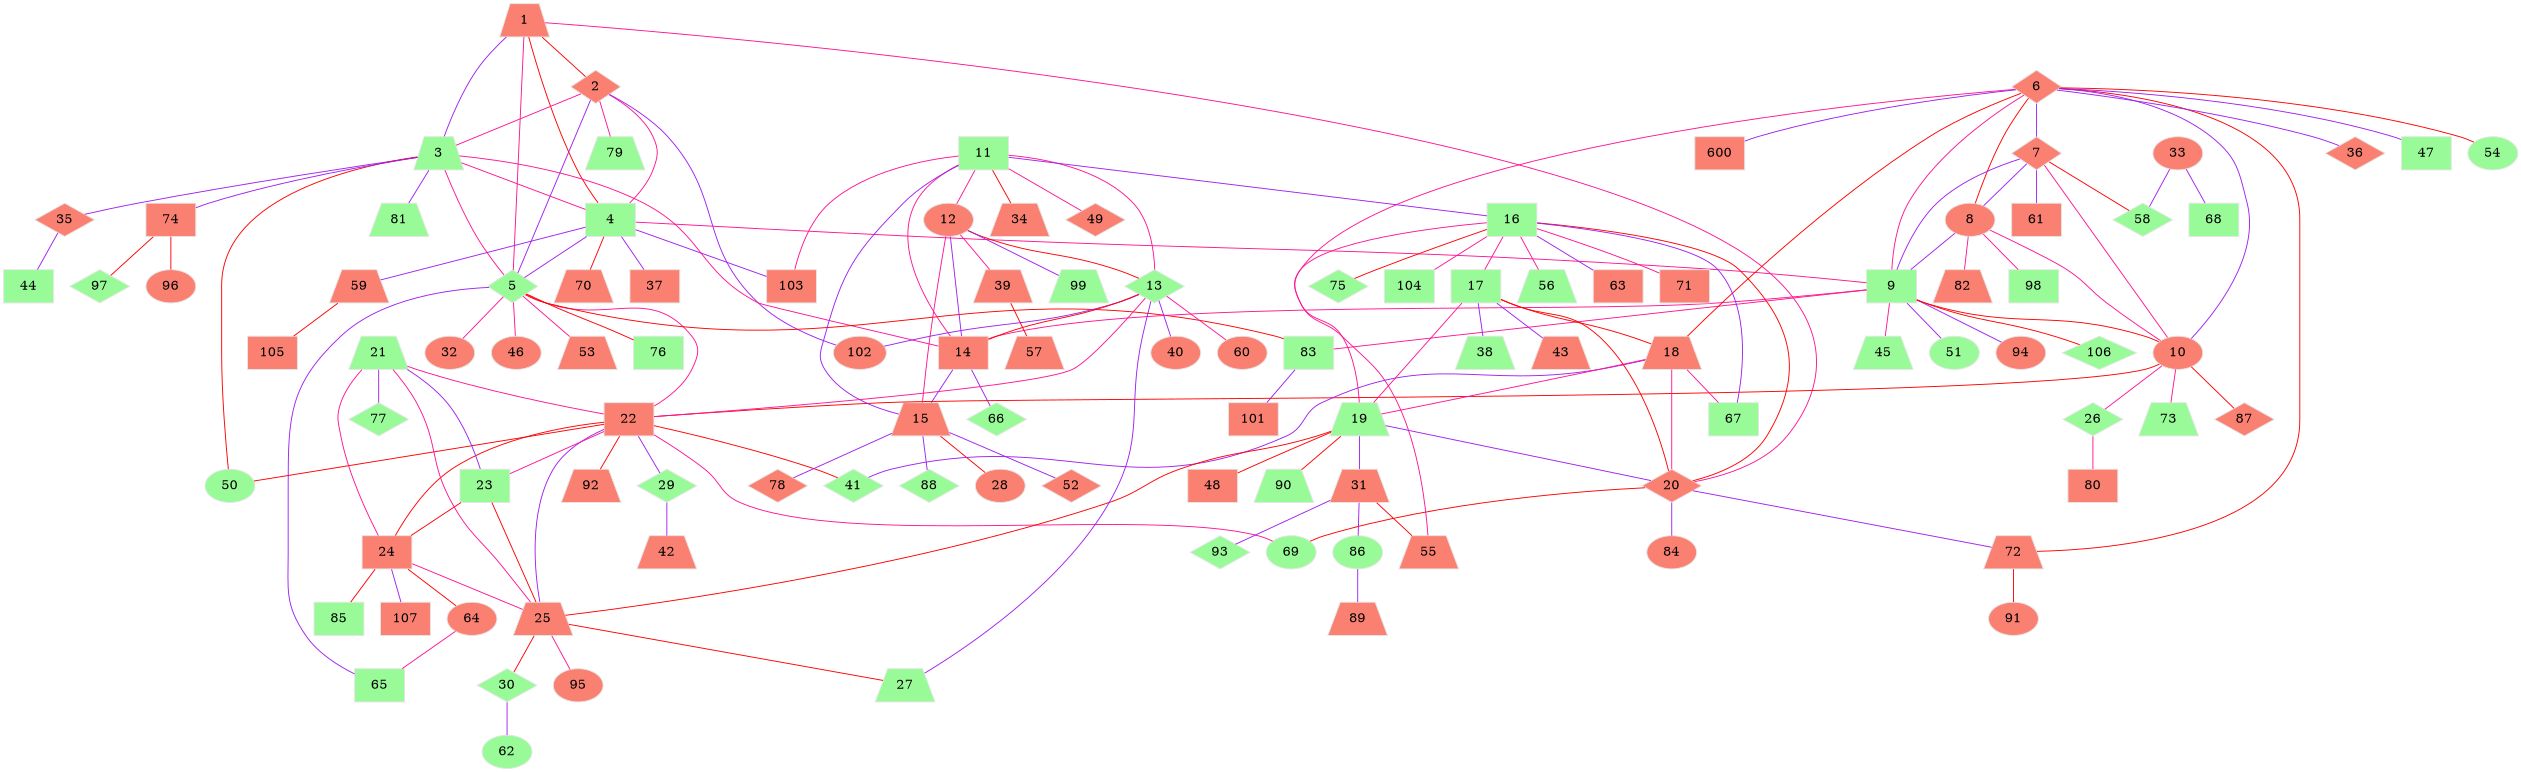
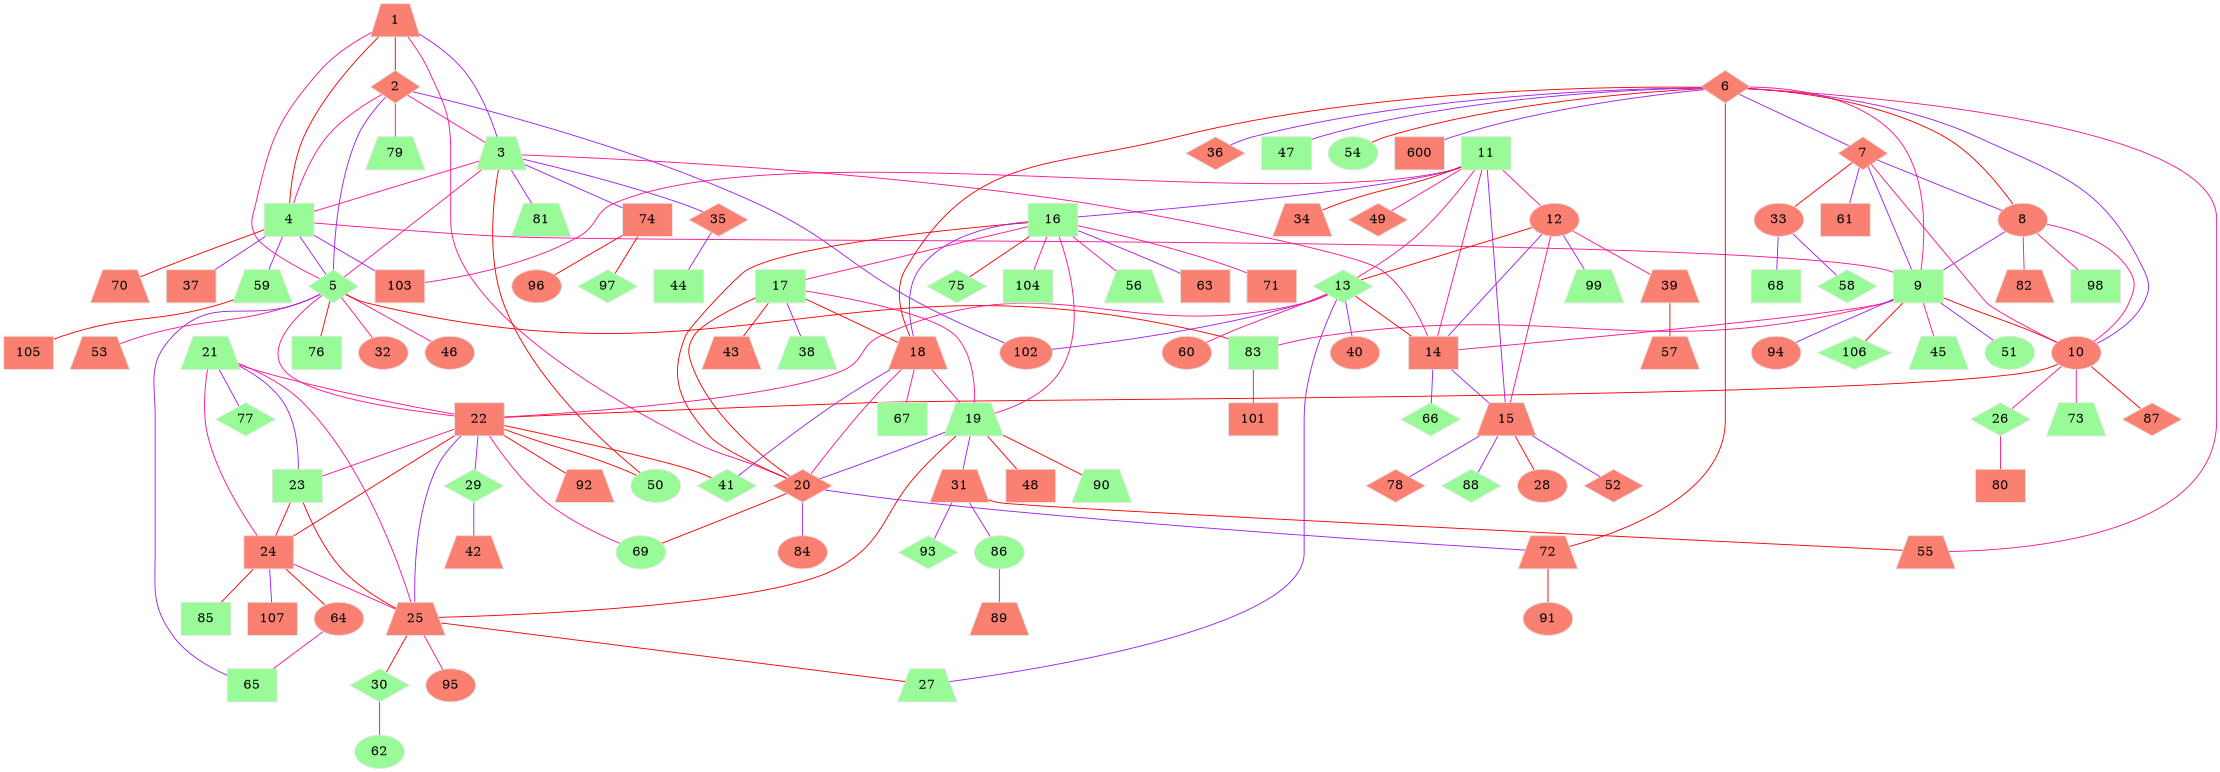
(2089, 186) -> (1823, 185)
(1697, 256) -> (931, 257)
(359, 286) -> (262, 286)
(1520, 321) -> (758, 317)
